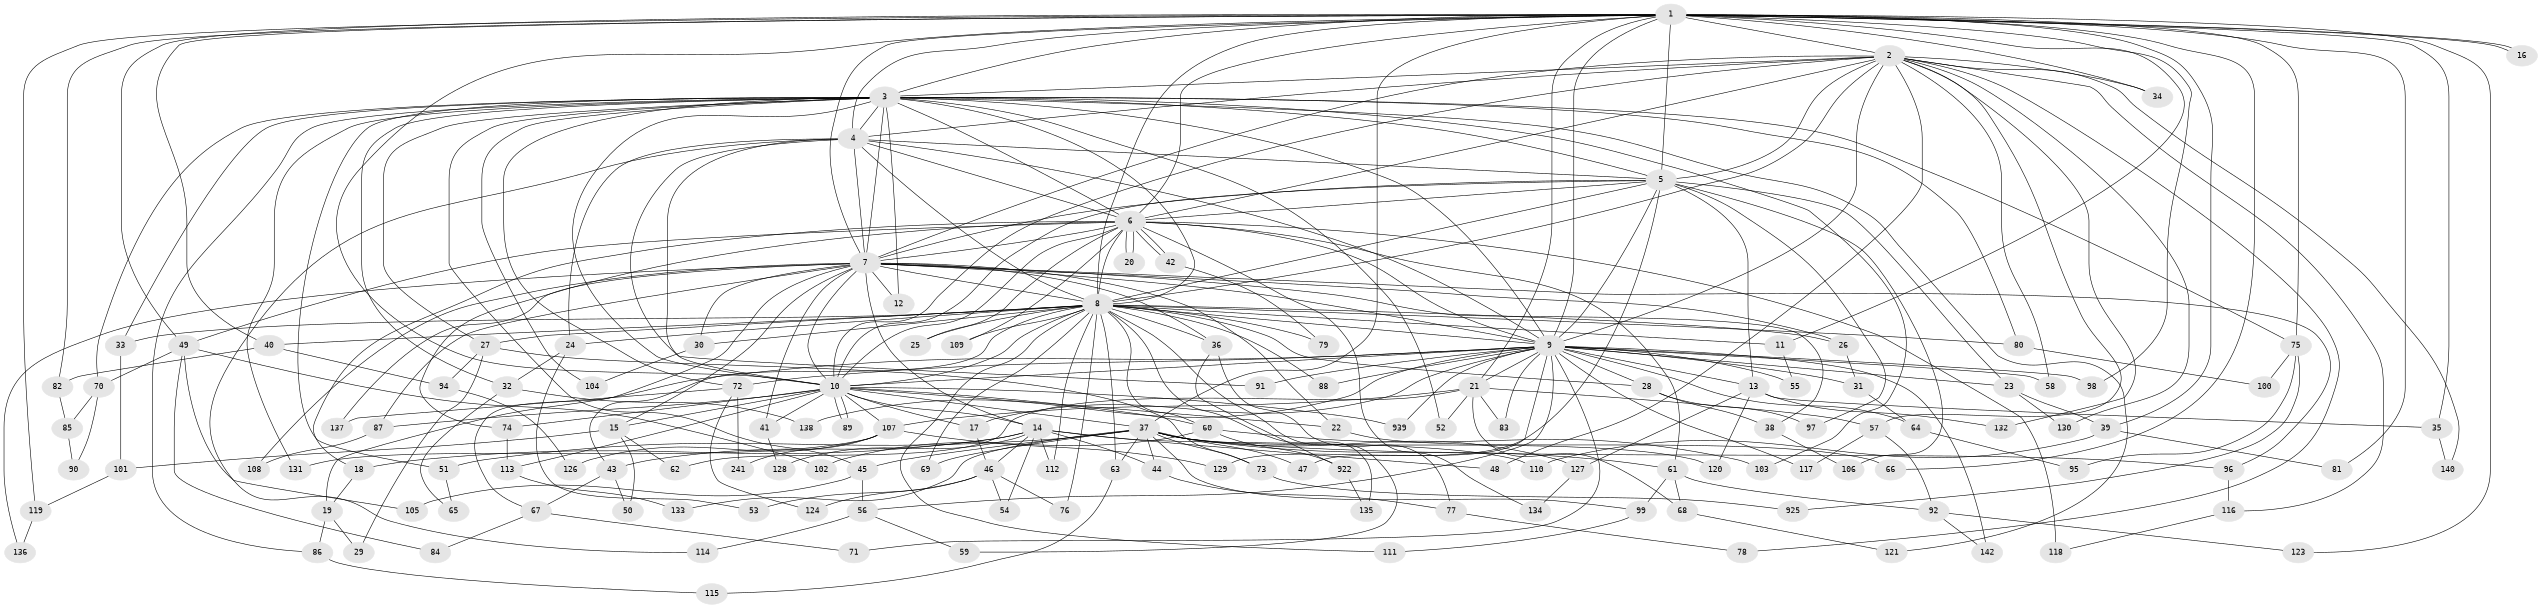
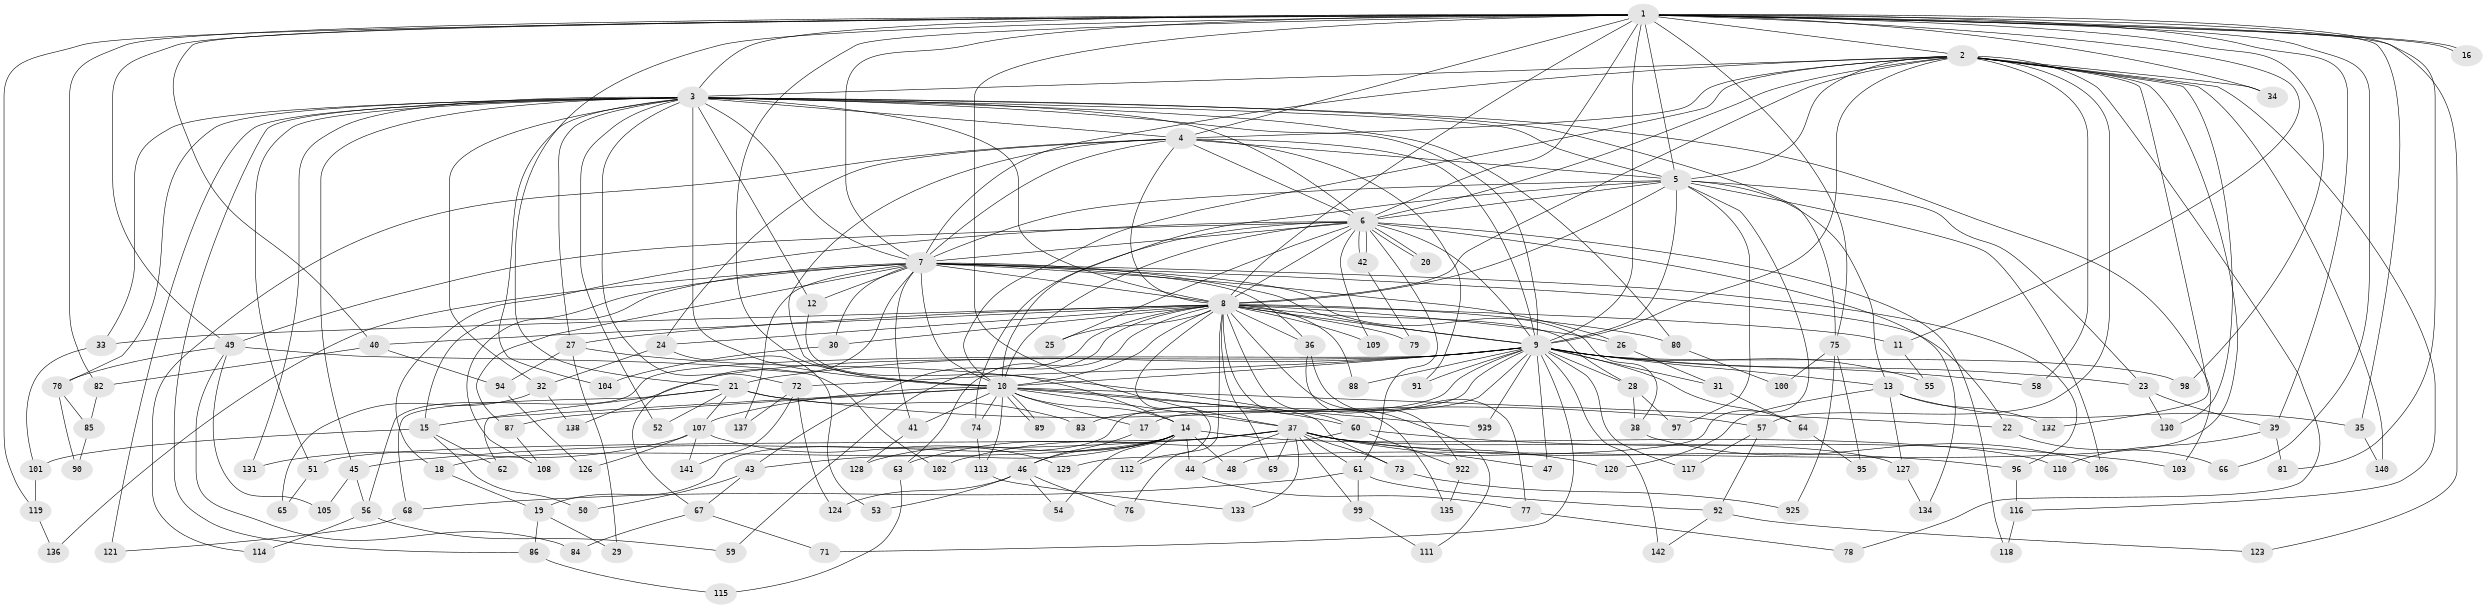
(894, 356) -> (911, 376)
(738, 470) -> (687, 470)
